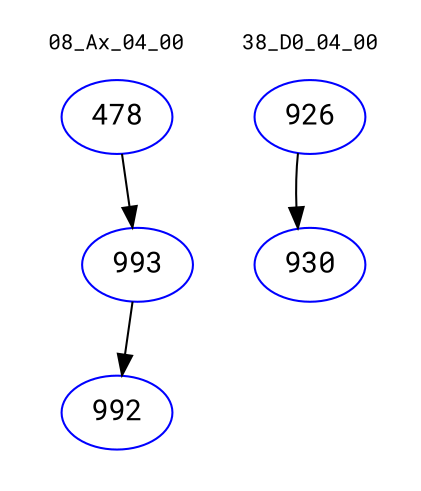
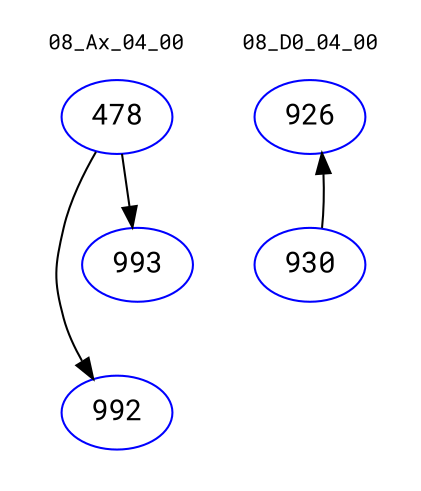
(311, 44) -> (311, 44)
(296, 180) -> (324, 201)
(129, 328) -> (58, 255)
